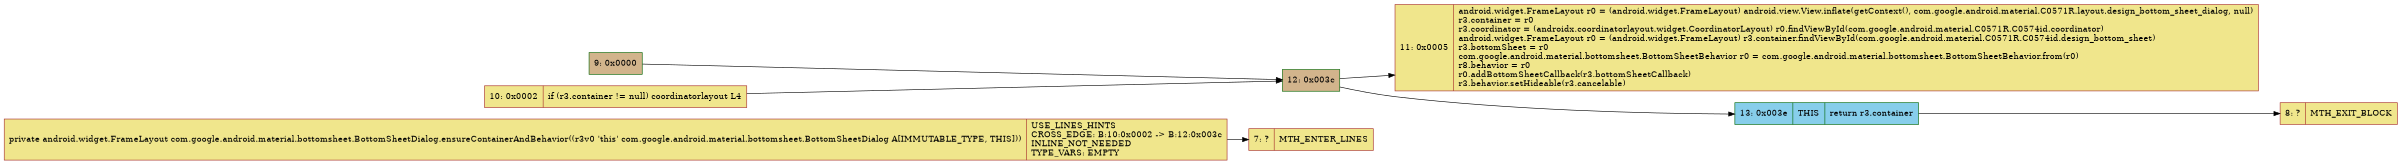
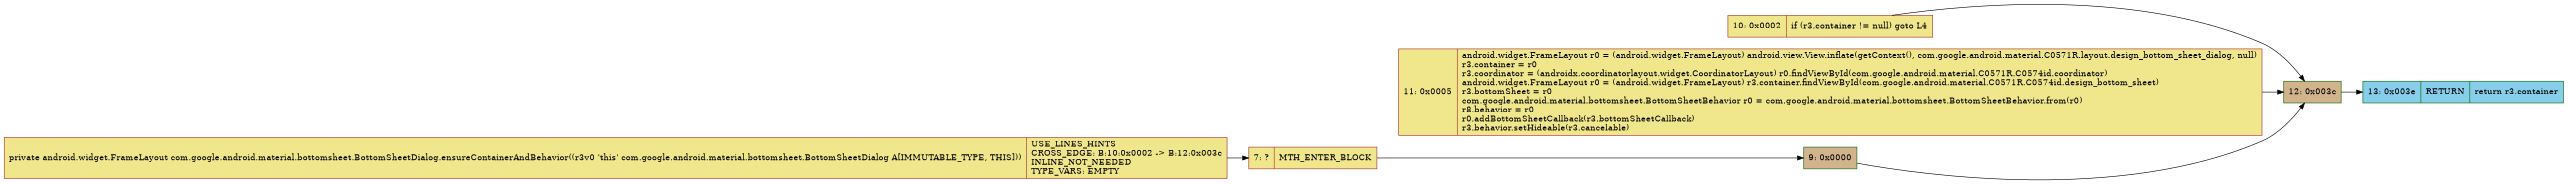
(1364, 77) -> (2270, 92)
(645, 96) -> (1860, 26)
(1809, 113) -> (2445, 92)
(2339, 114) -> none
(1324, 139) -> (1326, 158)
none -> (1587, 158)
